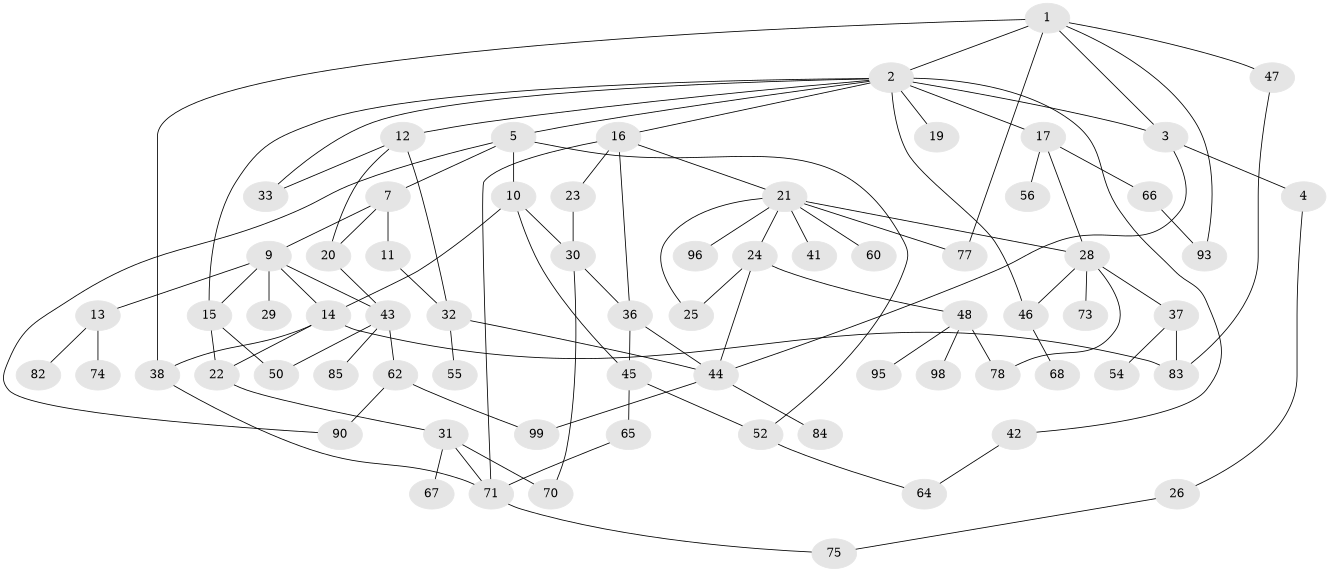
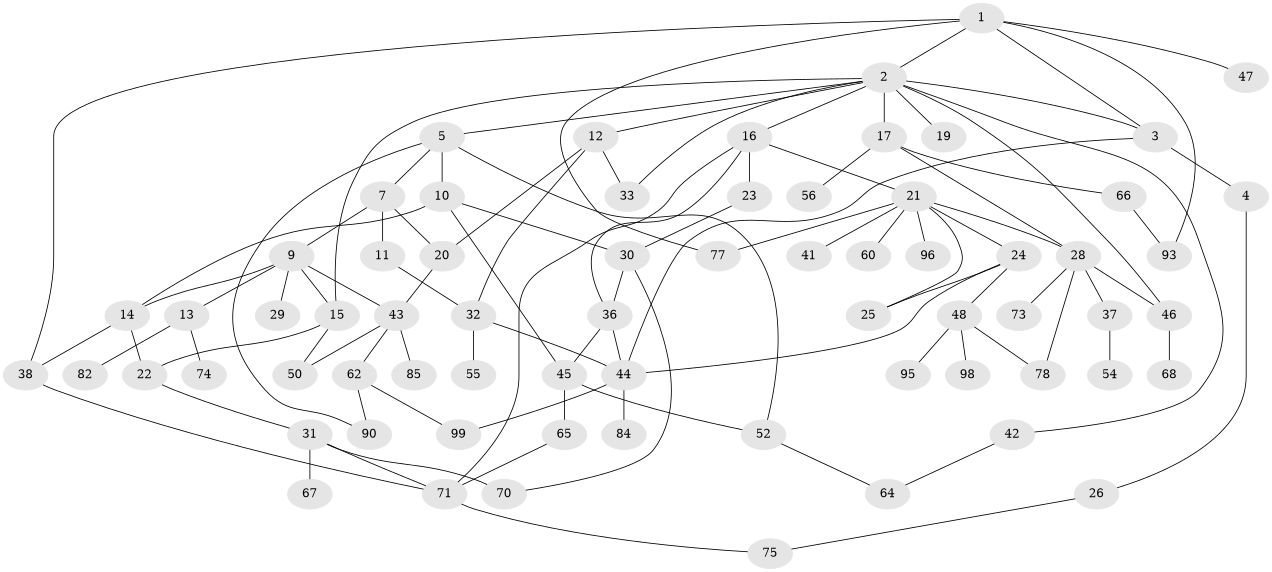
(1176, 375) -> none
